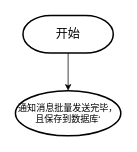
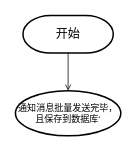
(68, 84) -> (68, 85)
